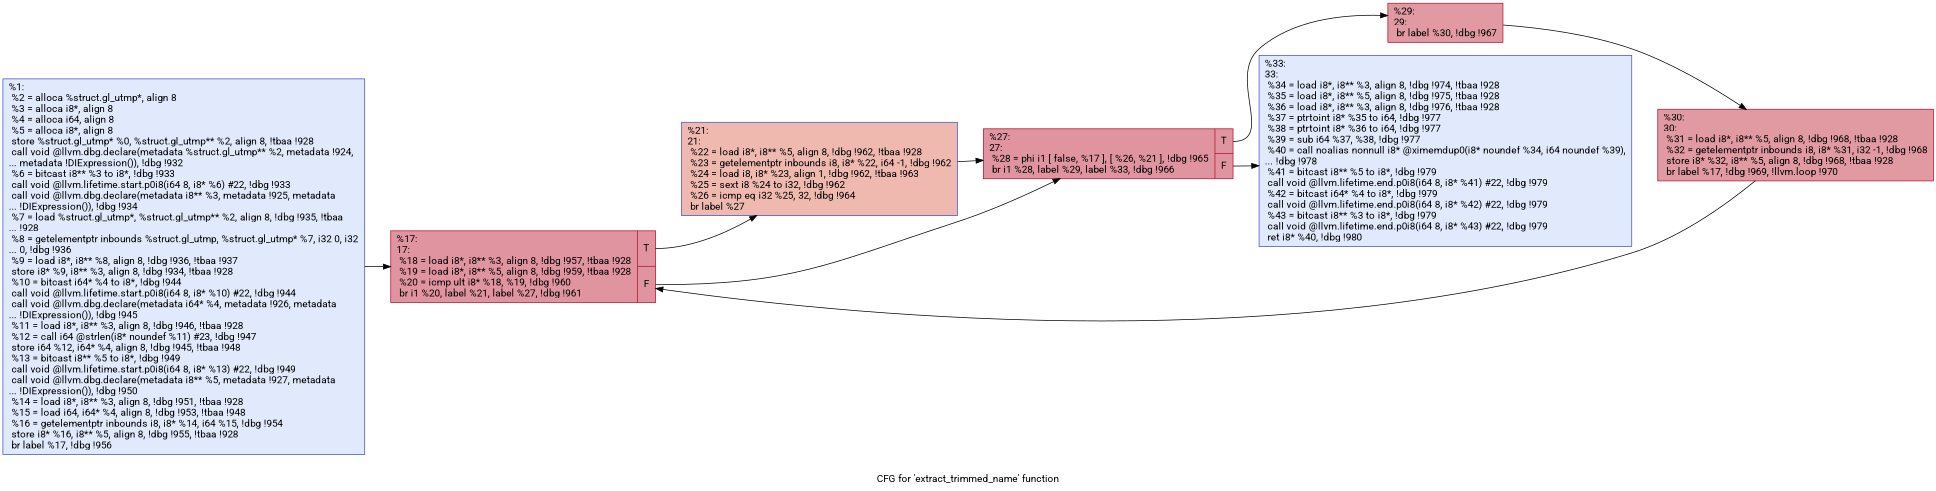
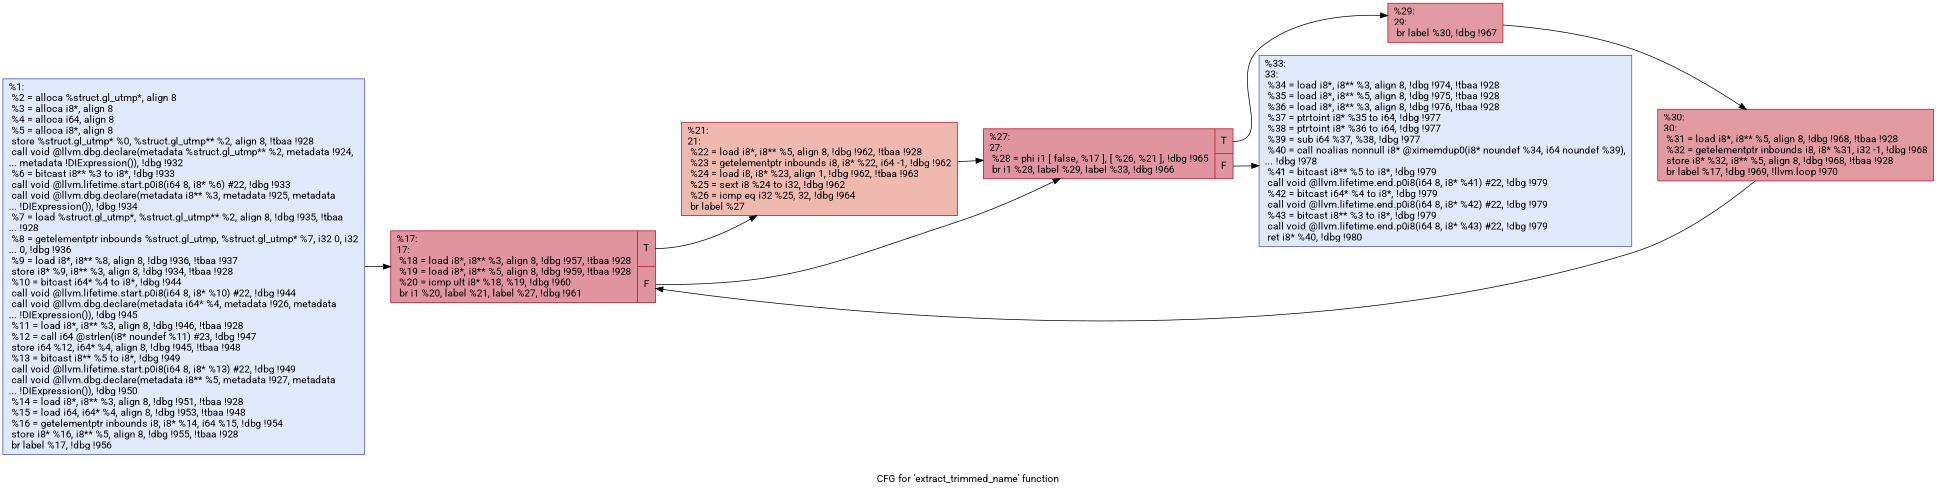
(819, 169) -> (819, 169)
